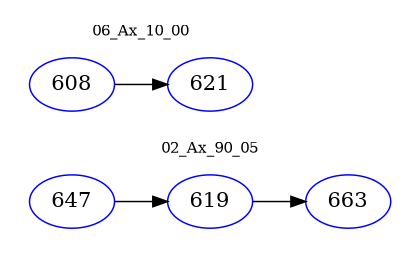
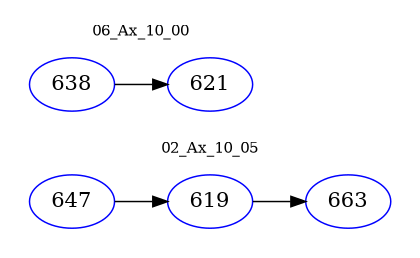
(72, 84) -> (72, 84)
(210, 149) -> (210, 149)
